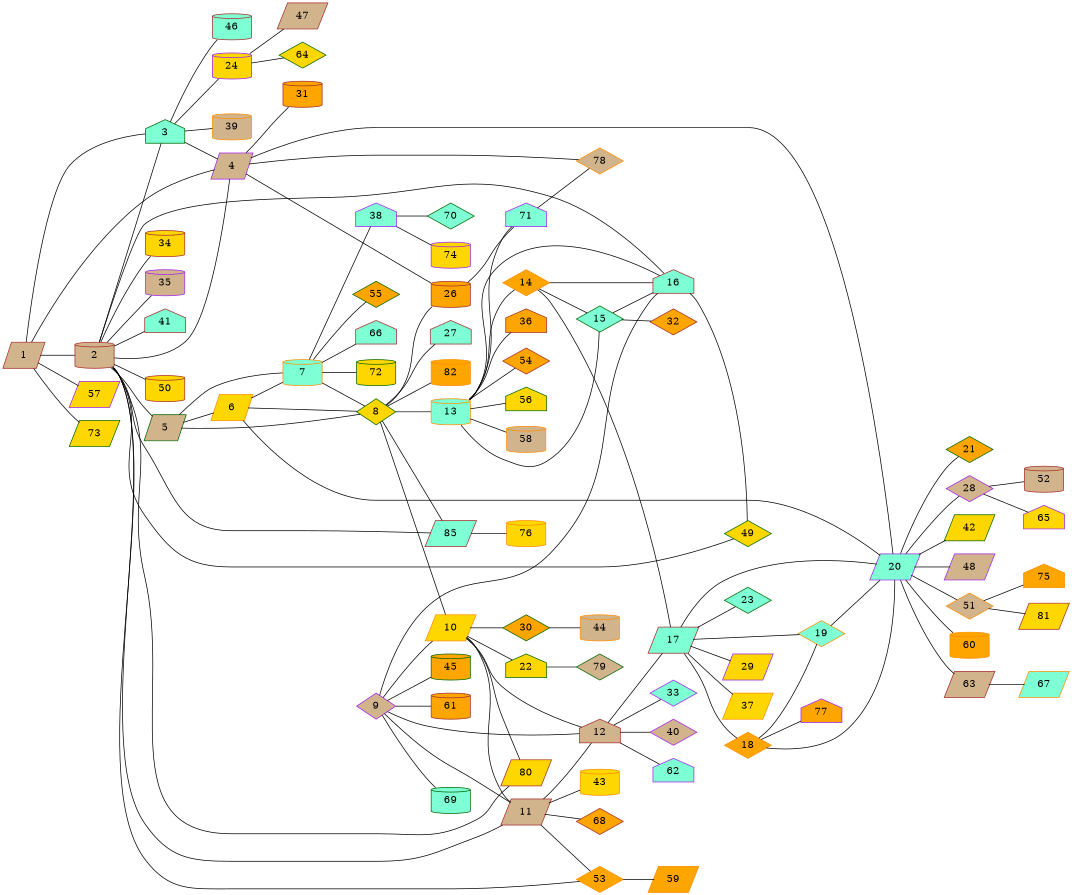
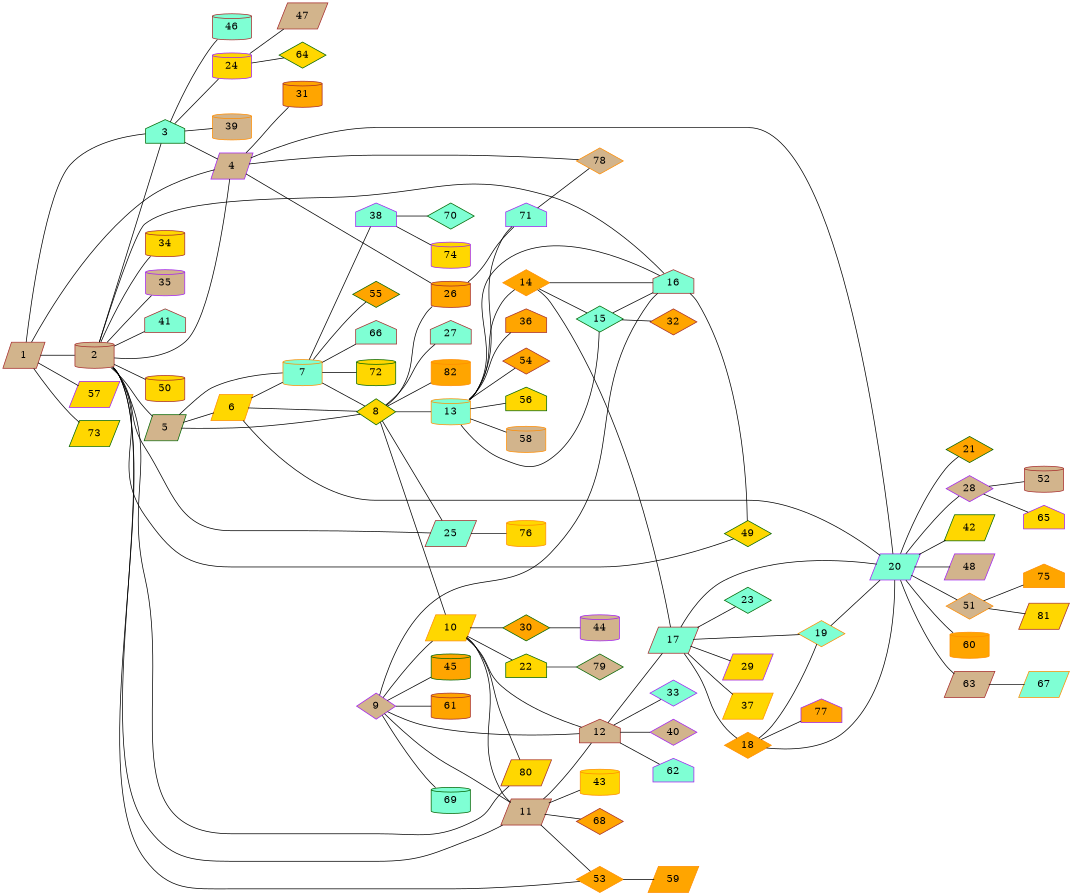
(451, 534) -> (451, 534)
(600, 628) -> (600, 628)
